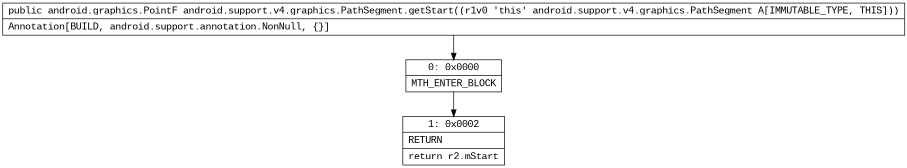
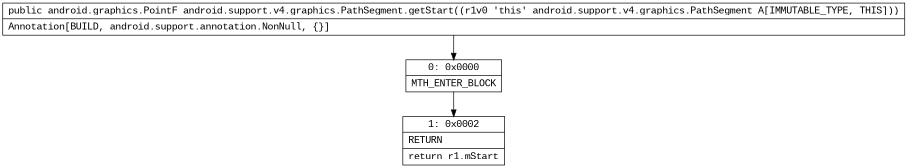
(454, 156) -> (454, 156)
